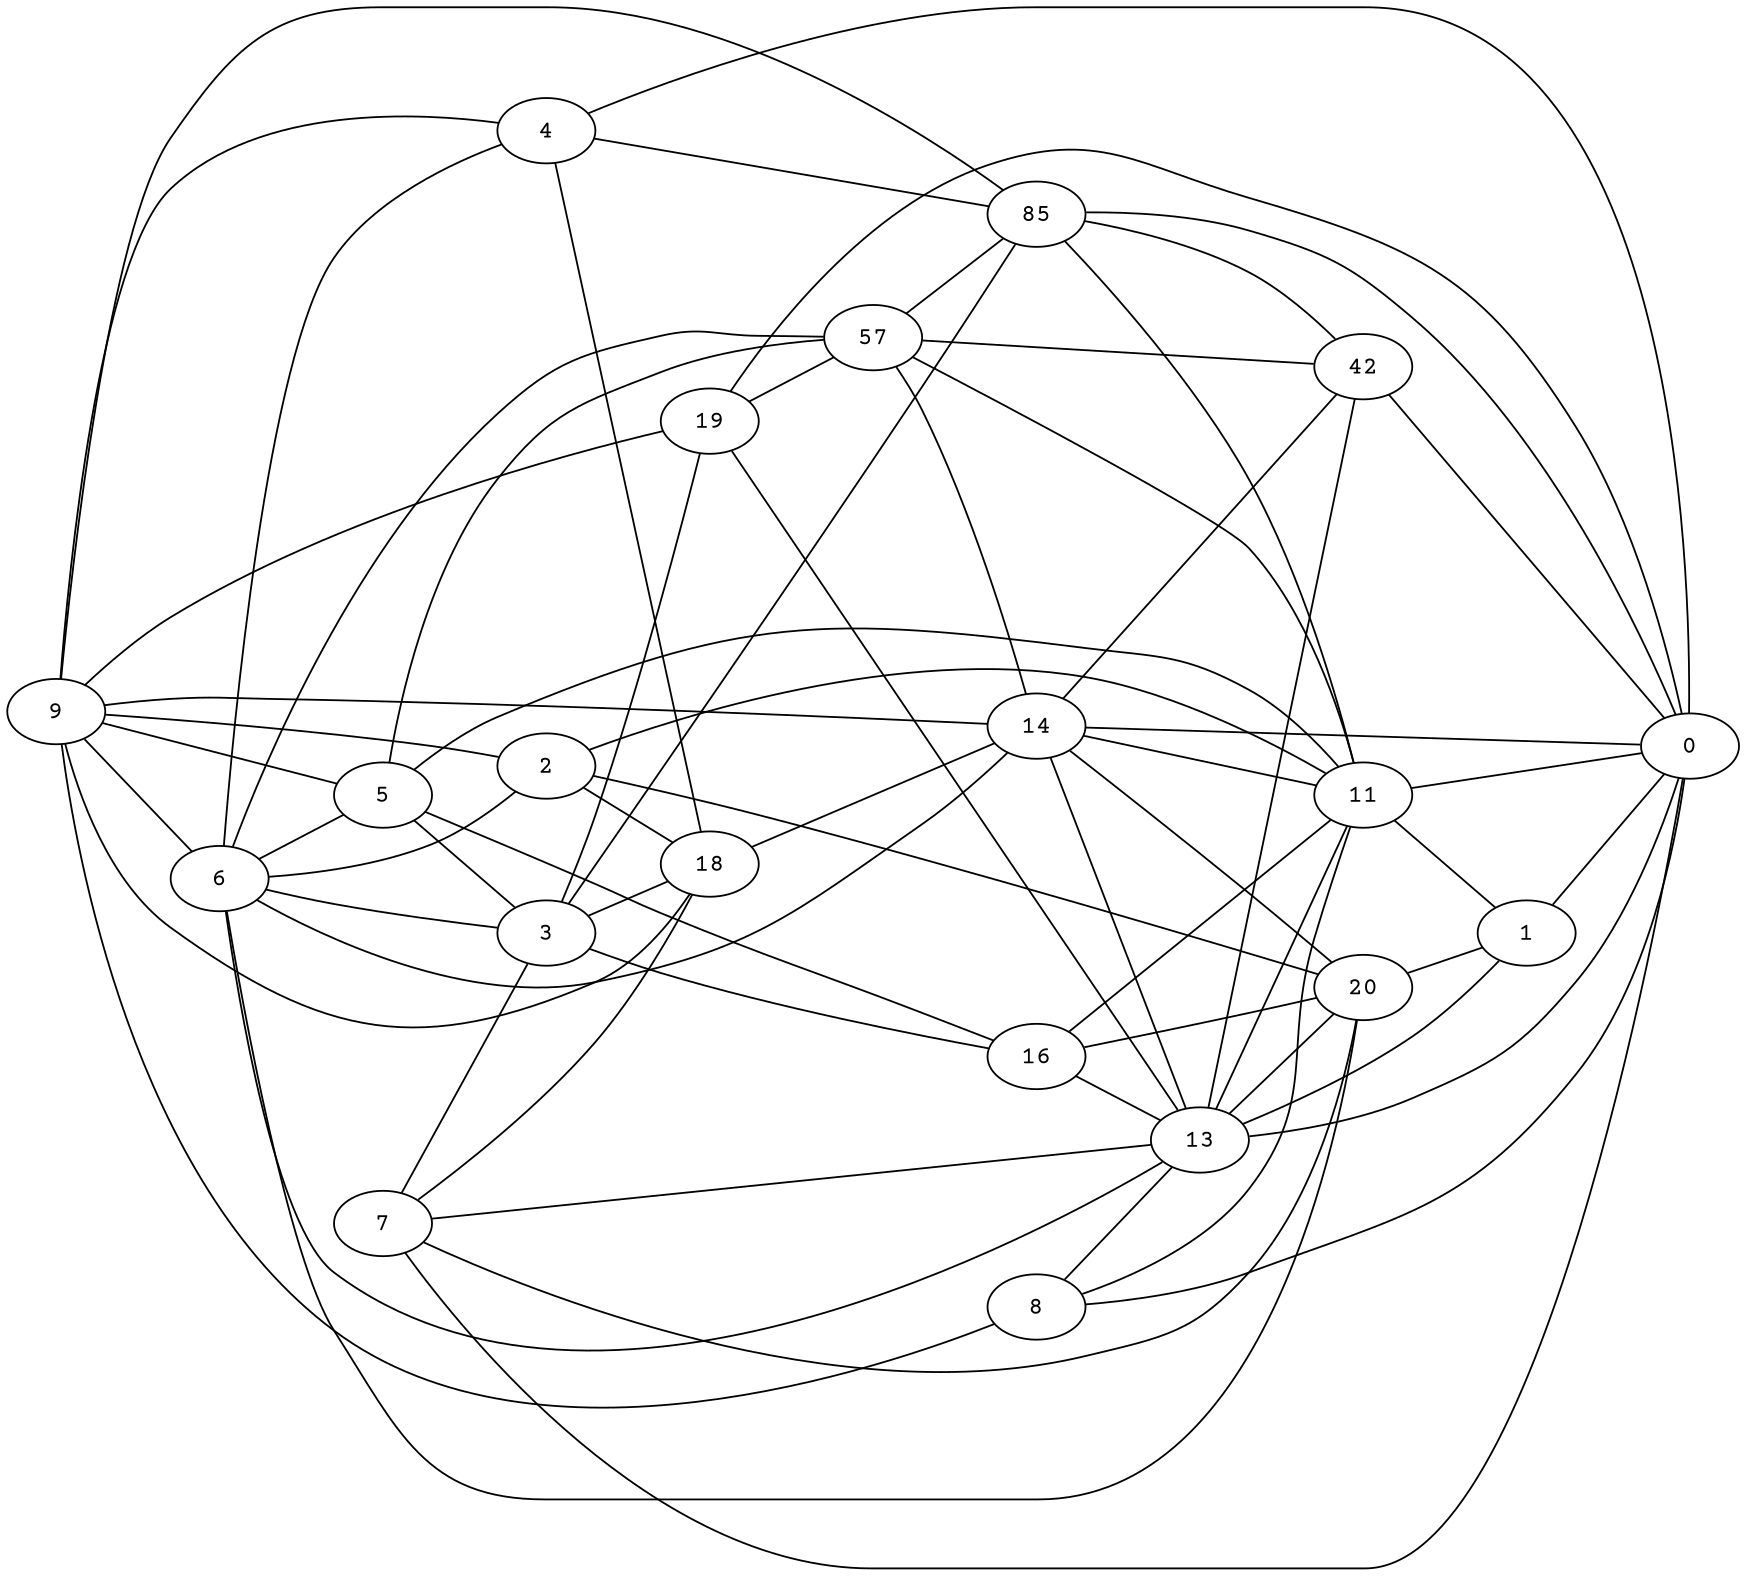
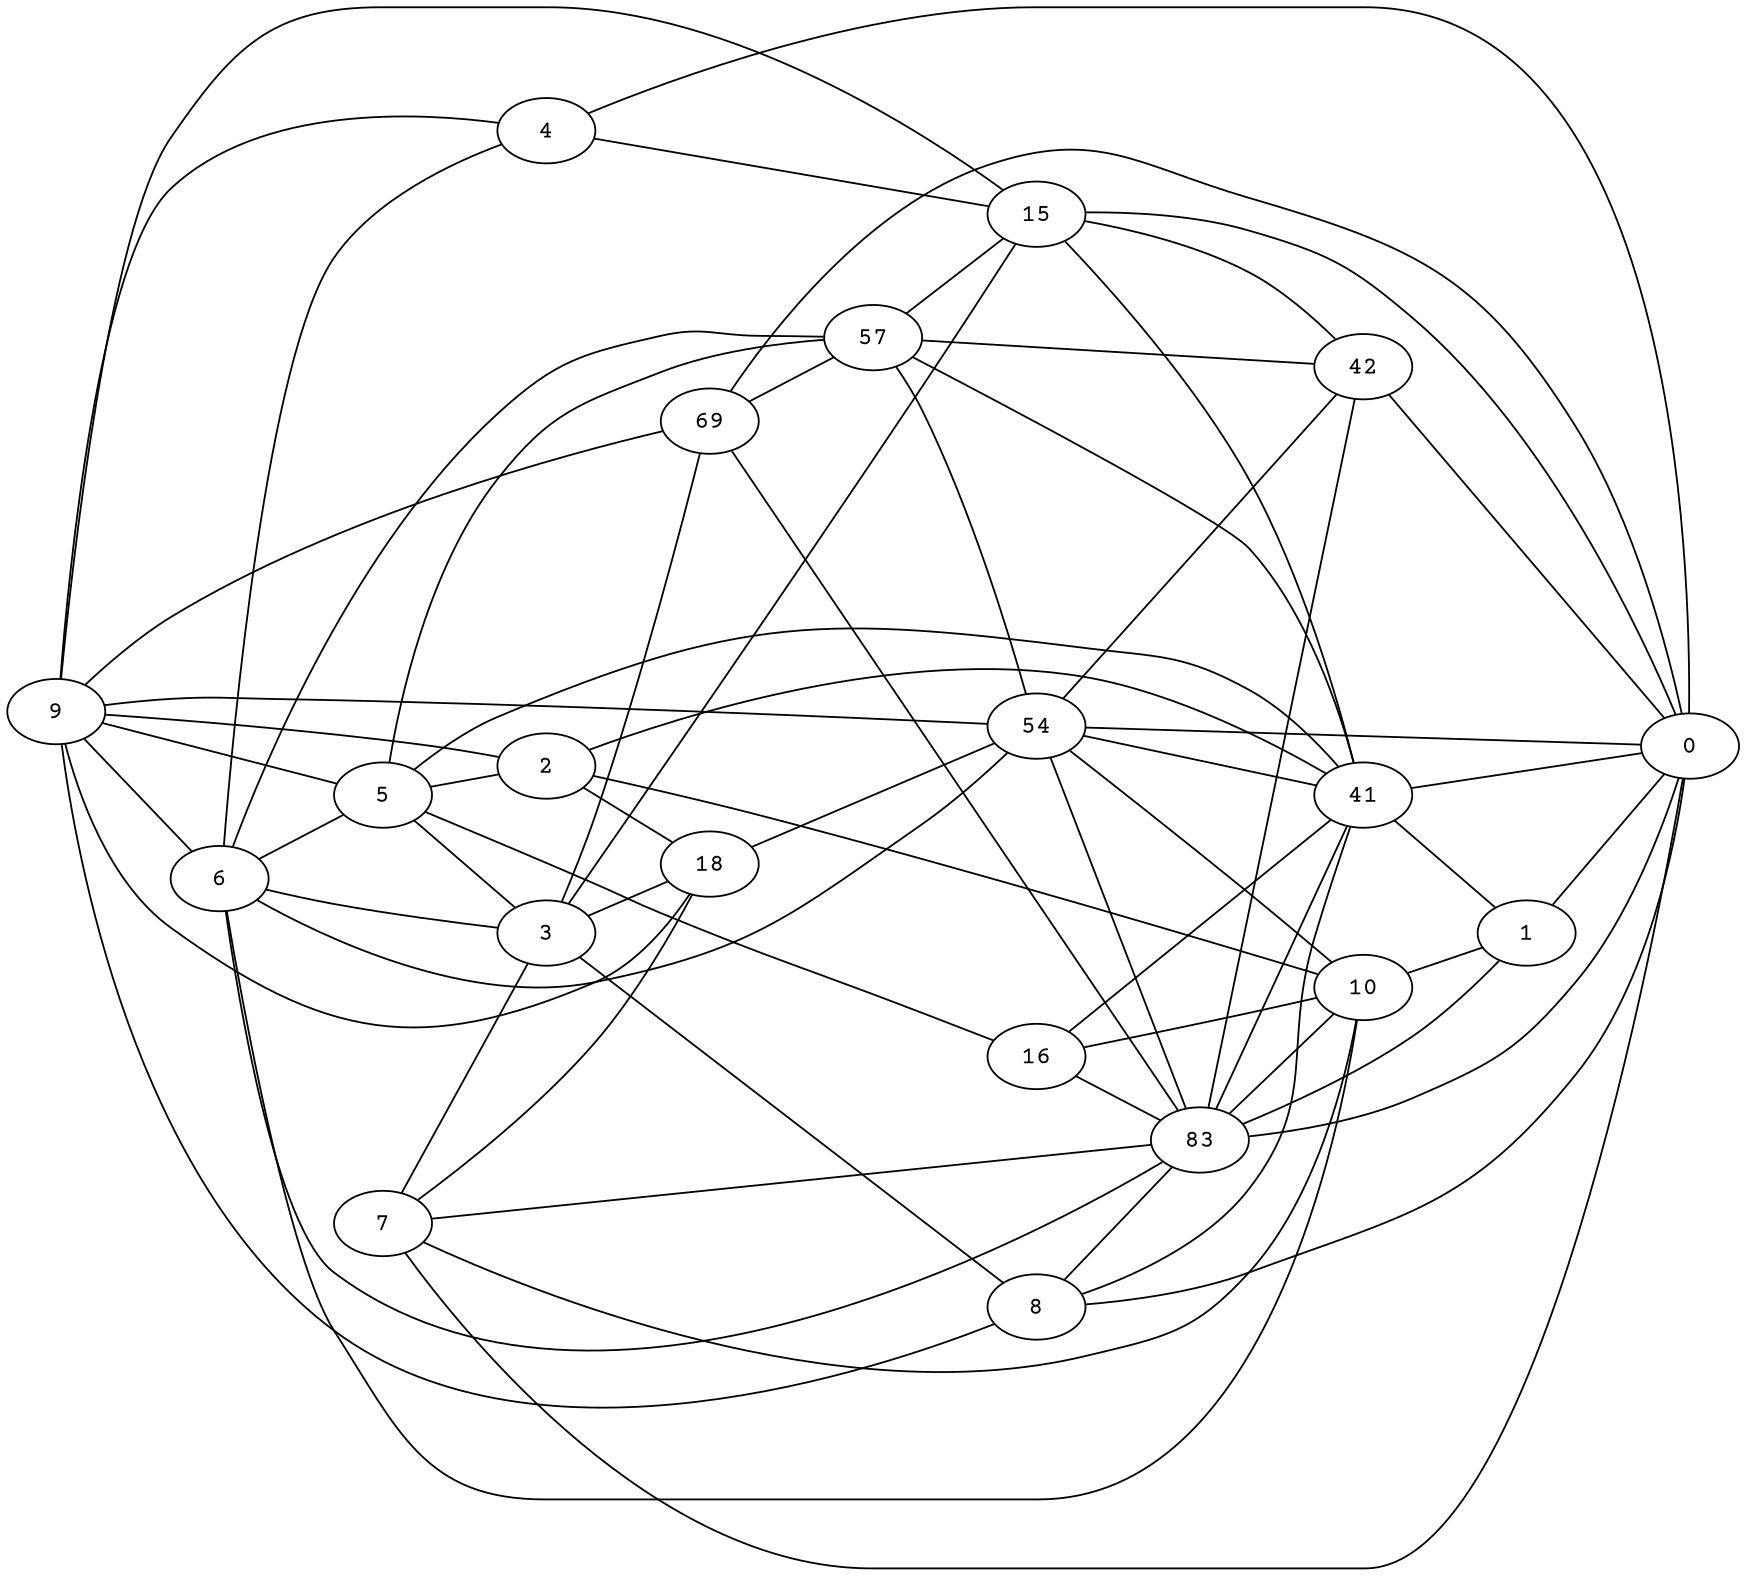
(1037, 214) -> (1037, 214)
(710, 421) -> (710, 421)
(628, 497) -> none
(1037, 726) -> (1037, 726)
(1363, 795) -> (1363, 795)
(400, 855) -> (465, 781)
(1363, 988) -> (1363, 988)
(787, 1006) -> (792, 1120)
(1200, 1140) -> (1200, 1140)
